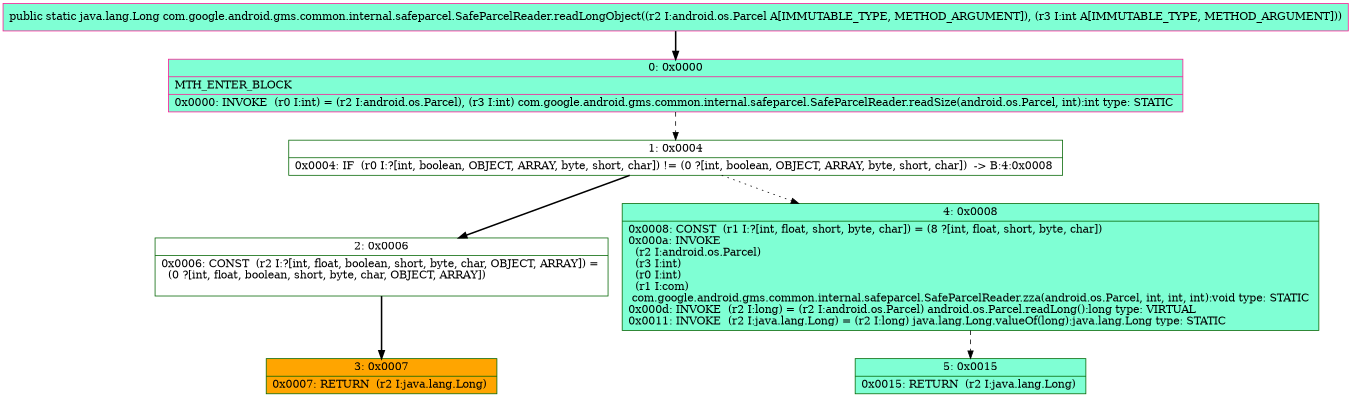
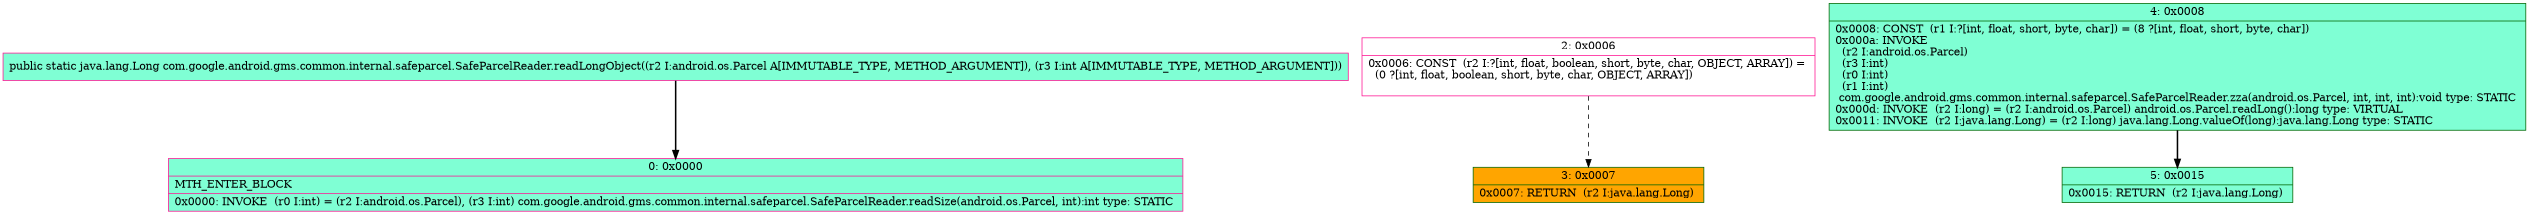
(676, 158) -> none
(382, 267) -> (1589, 67)
(658, 287) -> (1862, 87)
(382, 323) -> (1589, 128)
(971, 341) -> (2177, 145)
